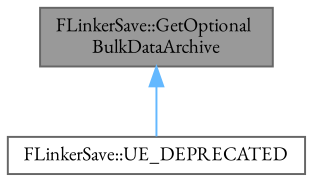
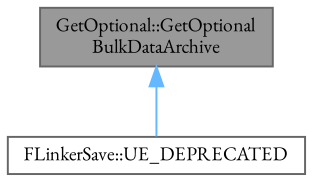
(156, 37) -> (156, 37)
